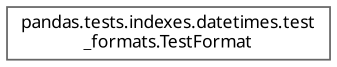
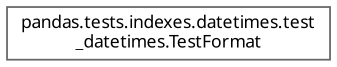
(169, 33) -> (169, 33)
